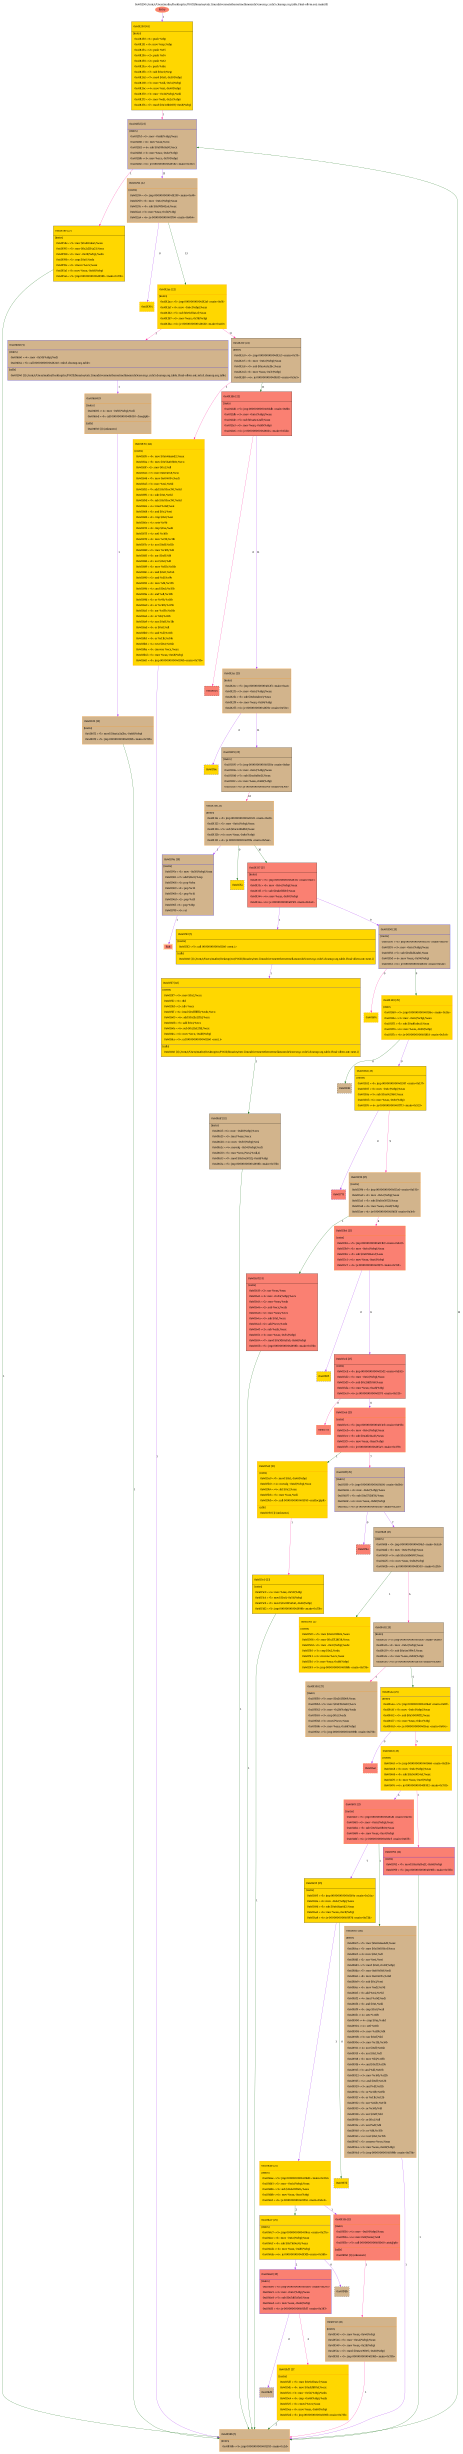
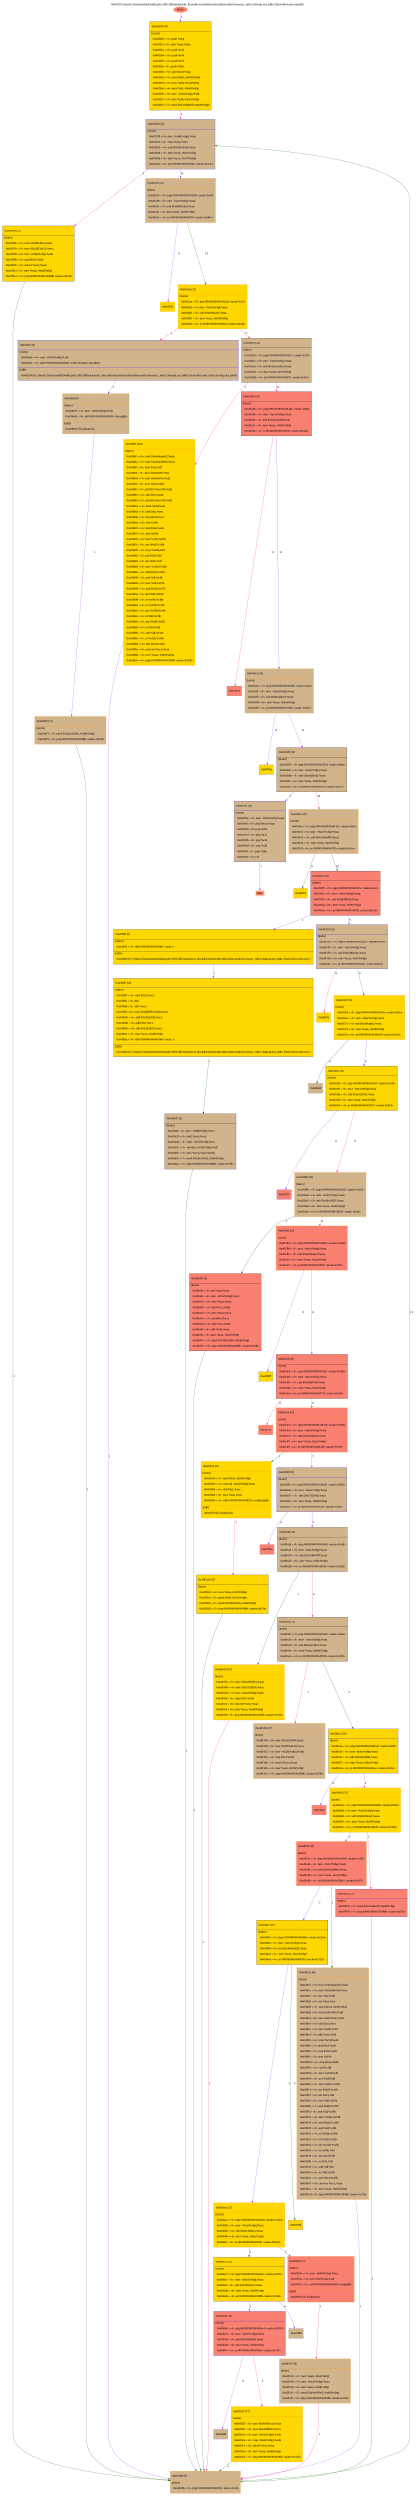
(262, 386) -> (276, 386)
(218, 849) -> (290, 796)
none -> (209, 2093)
